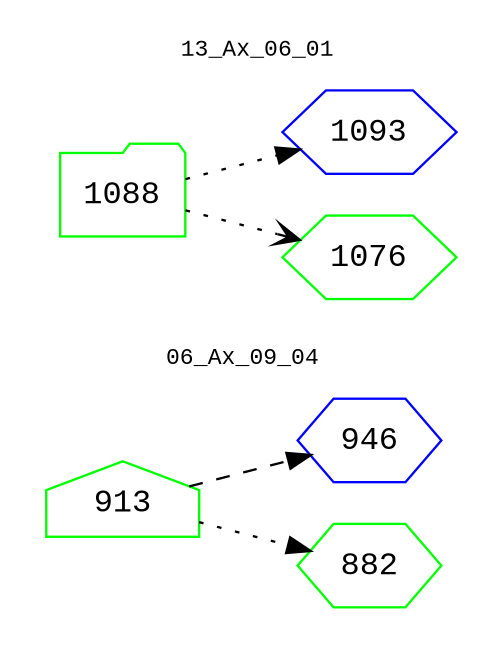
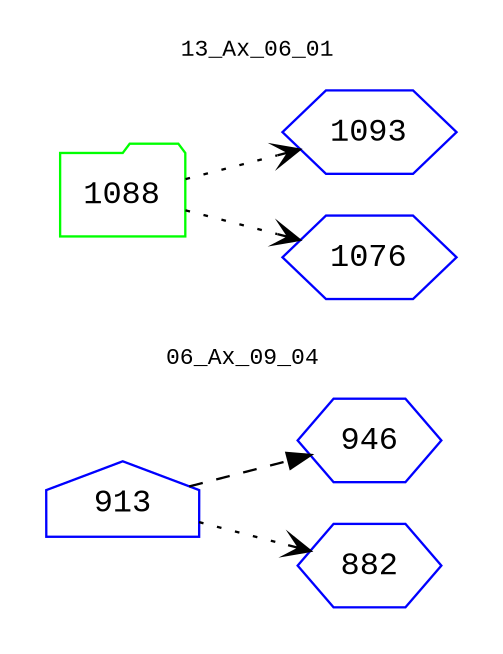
(231, 167) -> (231, 167)
(369, 257) -> (369, 257)
(123, 503) -> (123, 503)
(243, 534) -> (243, 534)
(369, 566) -> (369, 566)
